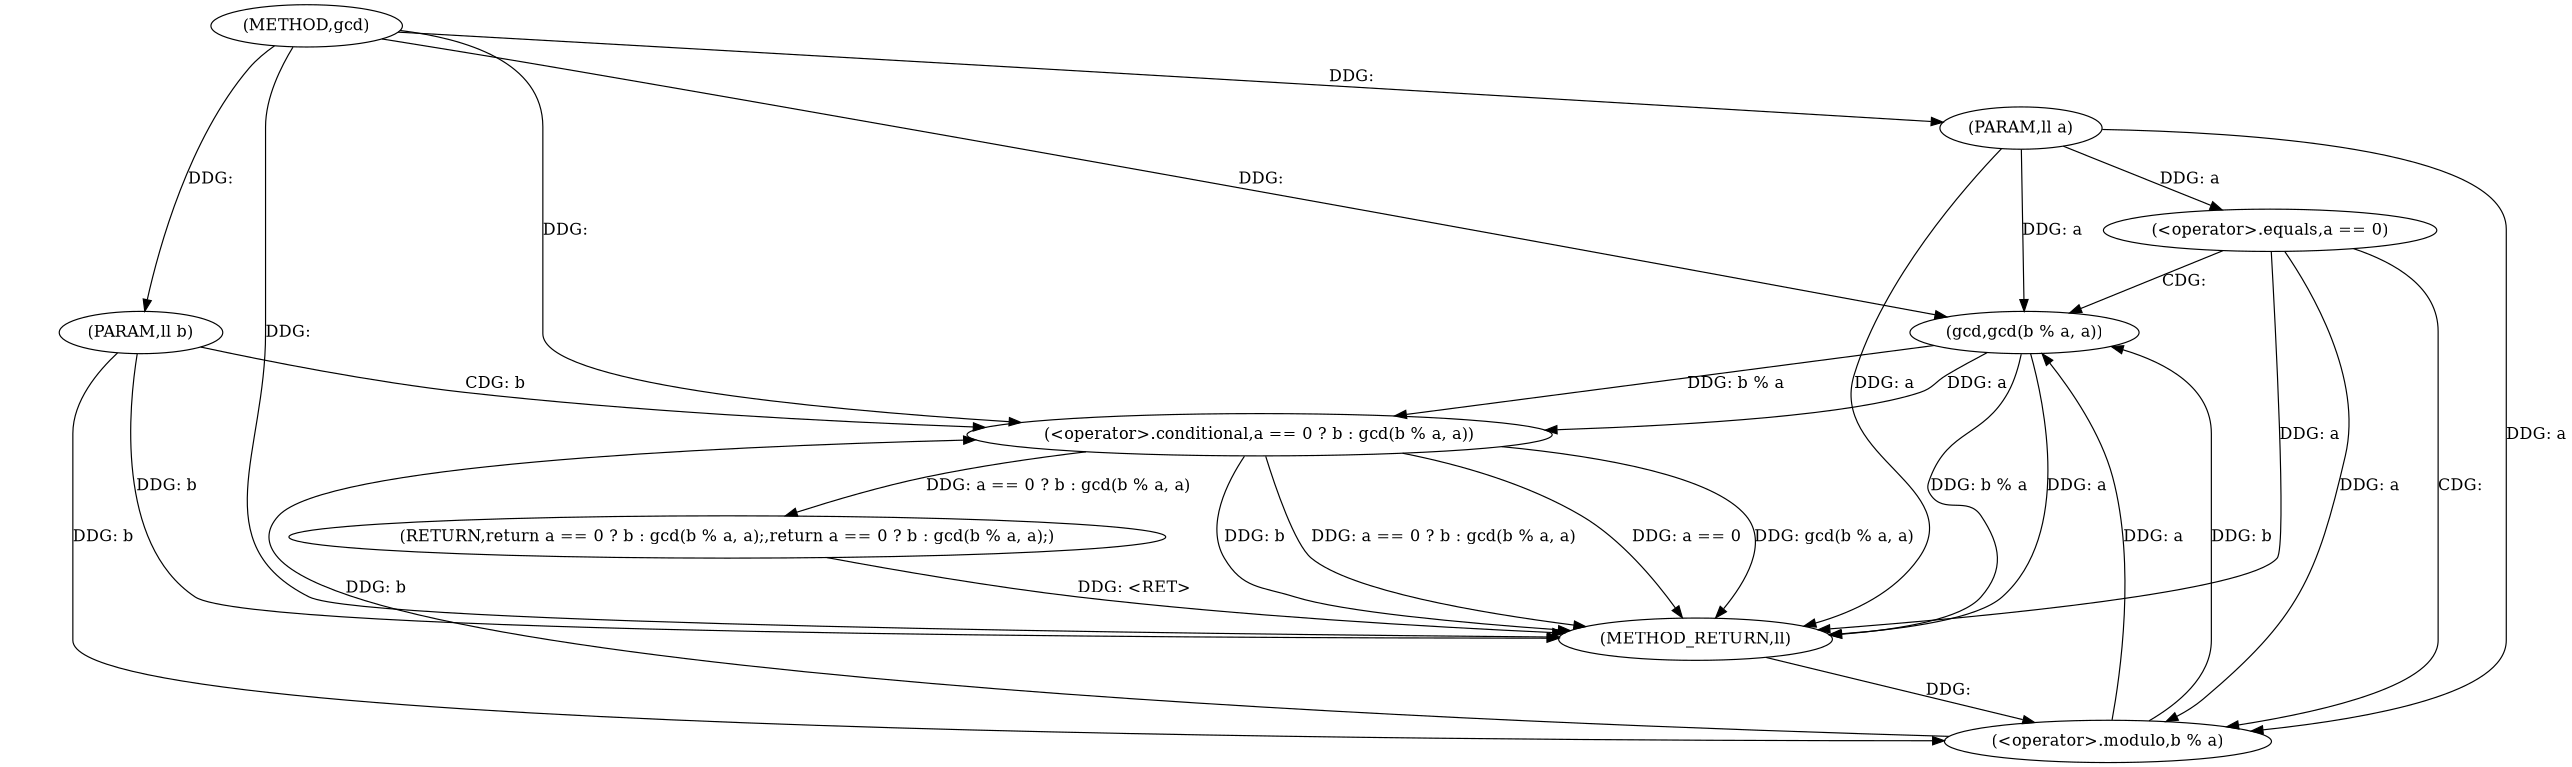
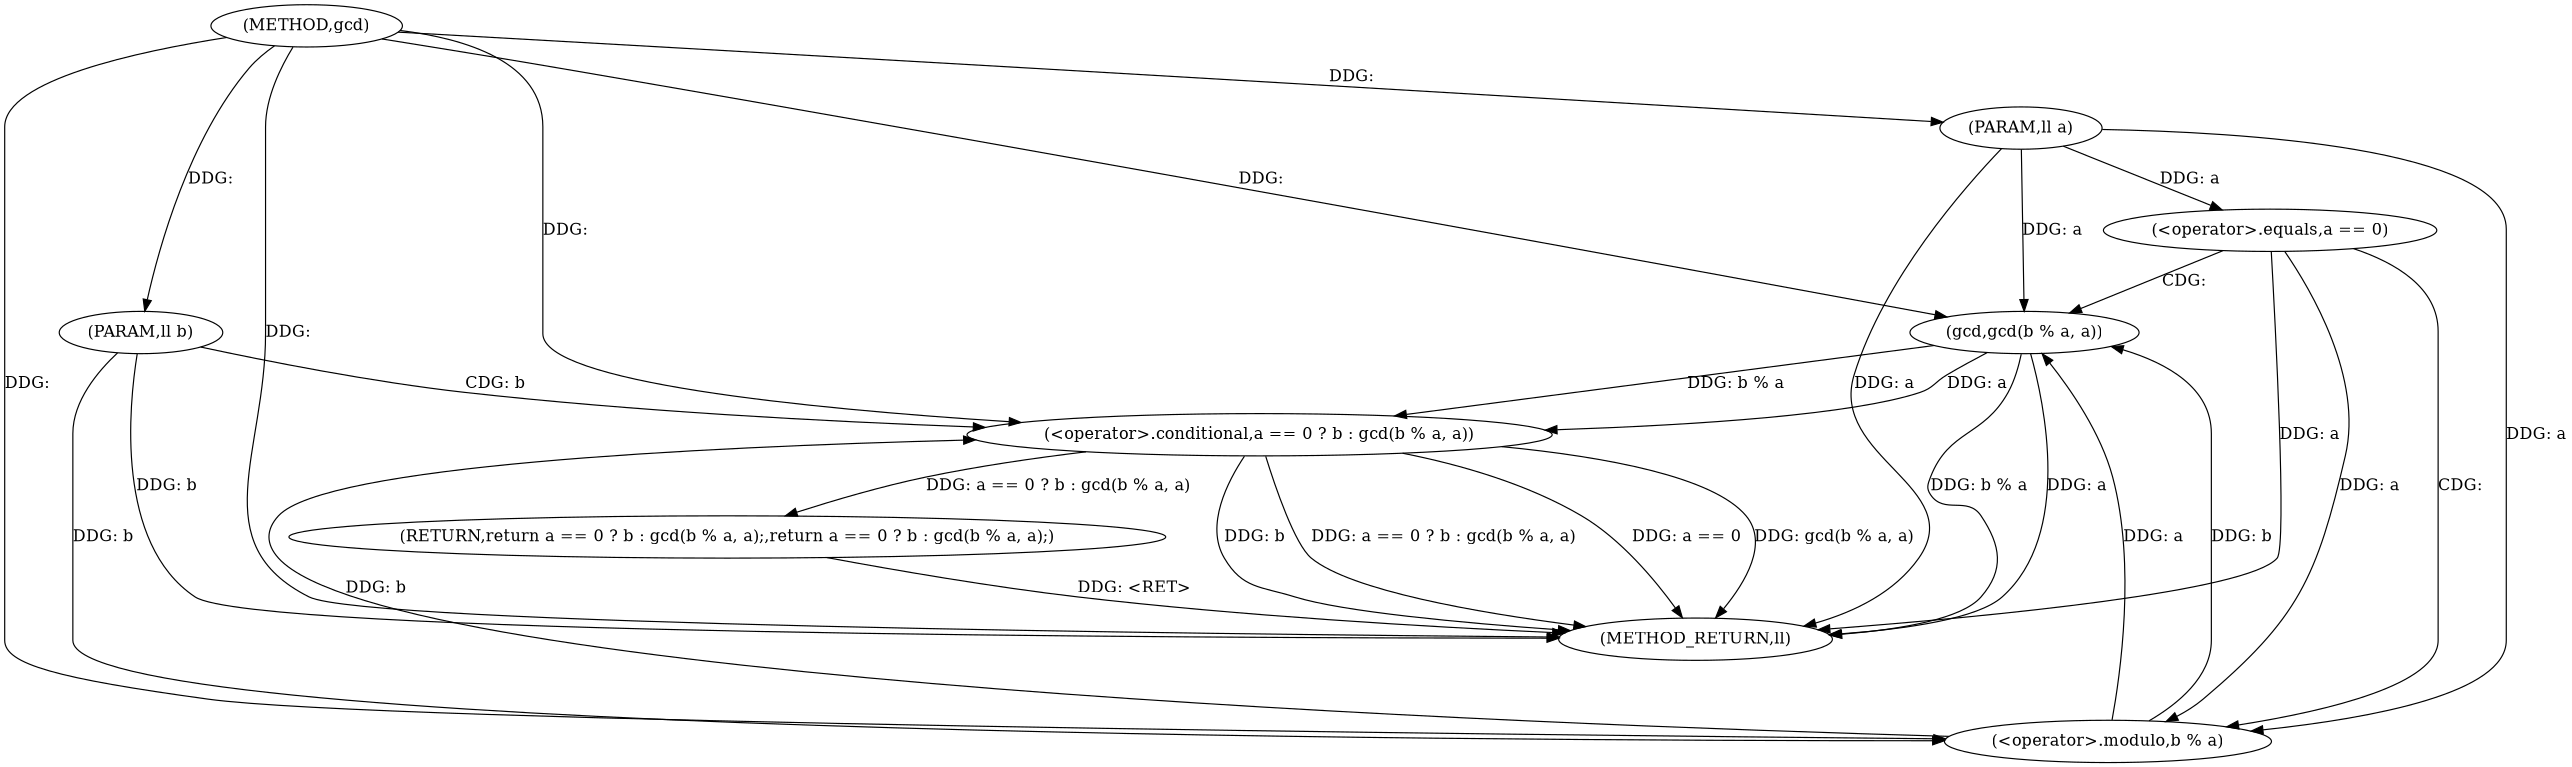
(1894, 689) -> (377, 710)
